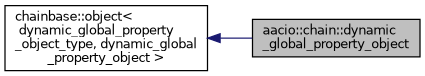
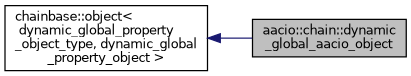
(336, 38) -> (329, 38)
